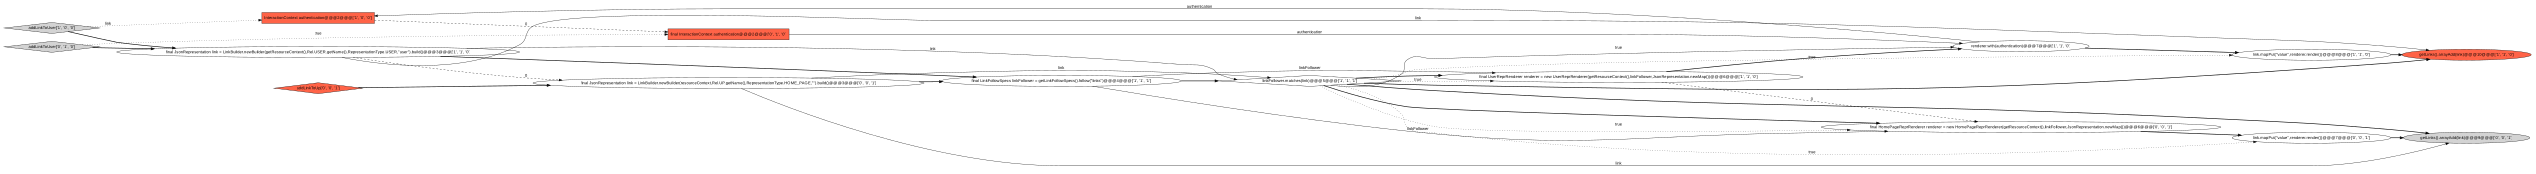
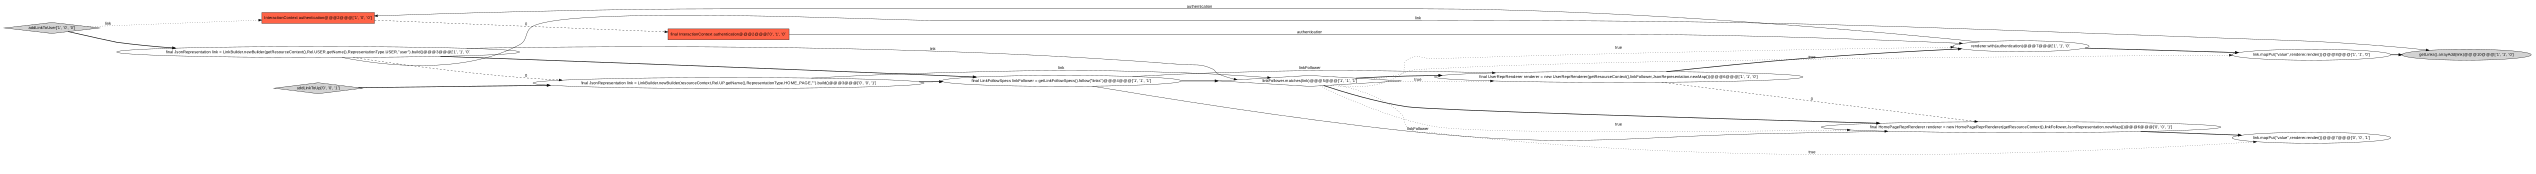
(52, 47) -> none
(1634, 53) -> (1634, 53)
(2467, 55) -> (2467, 55)
(318, 88) -> (318, 88)
(1896, 89) -> none
(2467, 138) -> none
